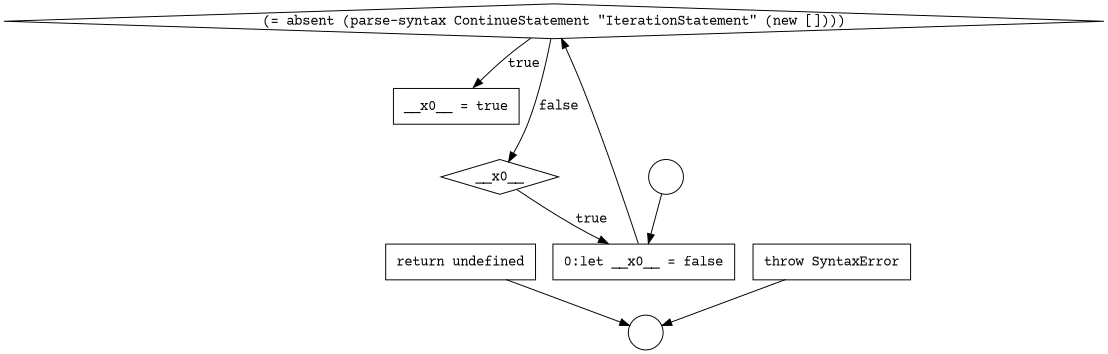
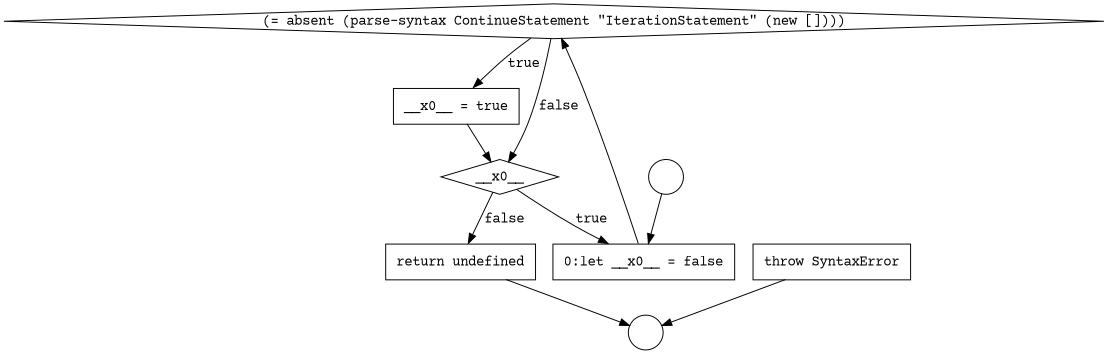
none -> (476, 139)
none -> (483, 213)
